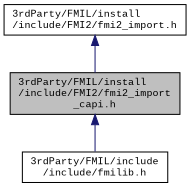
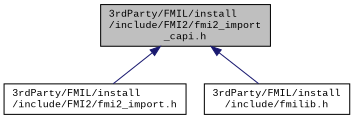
(95, 59) -> (133, 68)
(95, 167) -> (277, 99)
